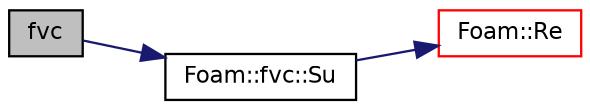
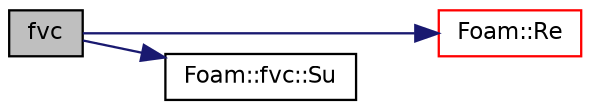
(386, 55) -> (249, 33)
